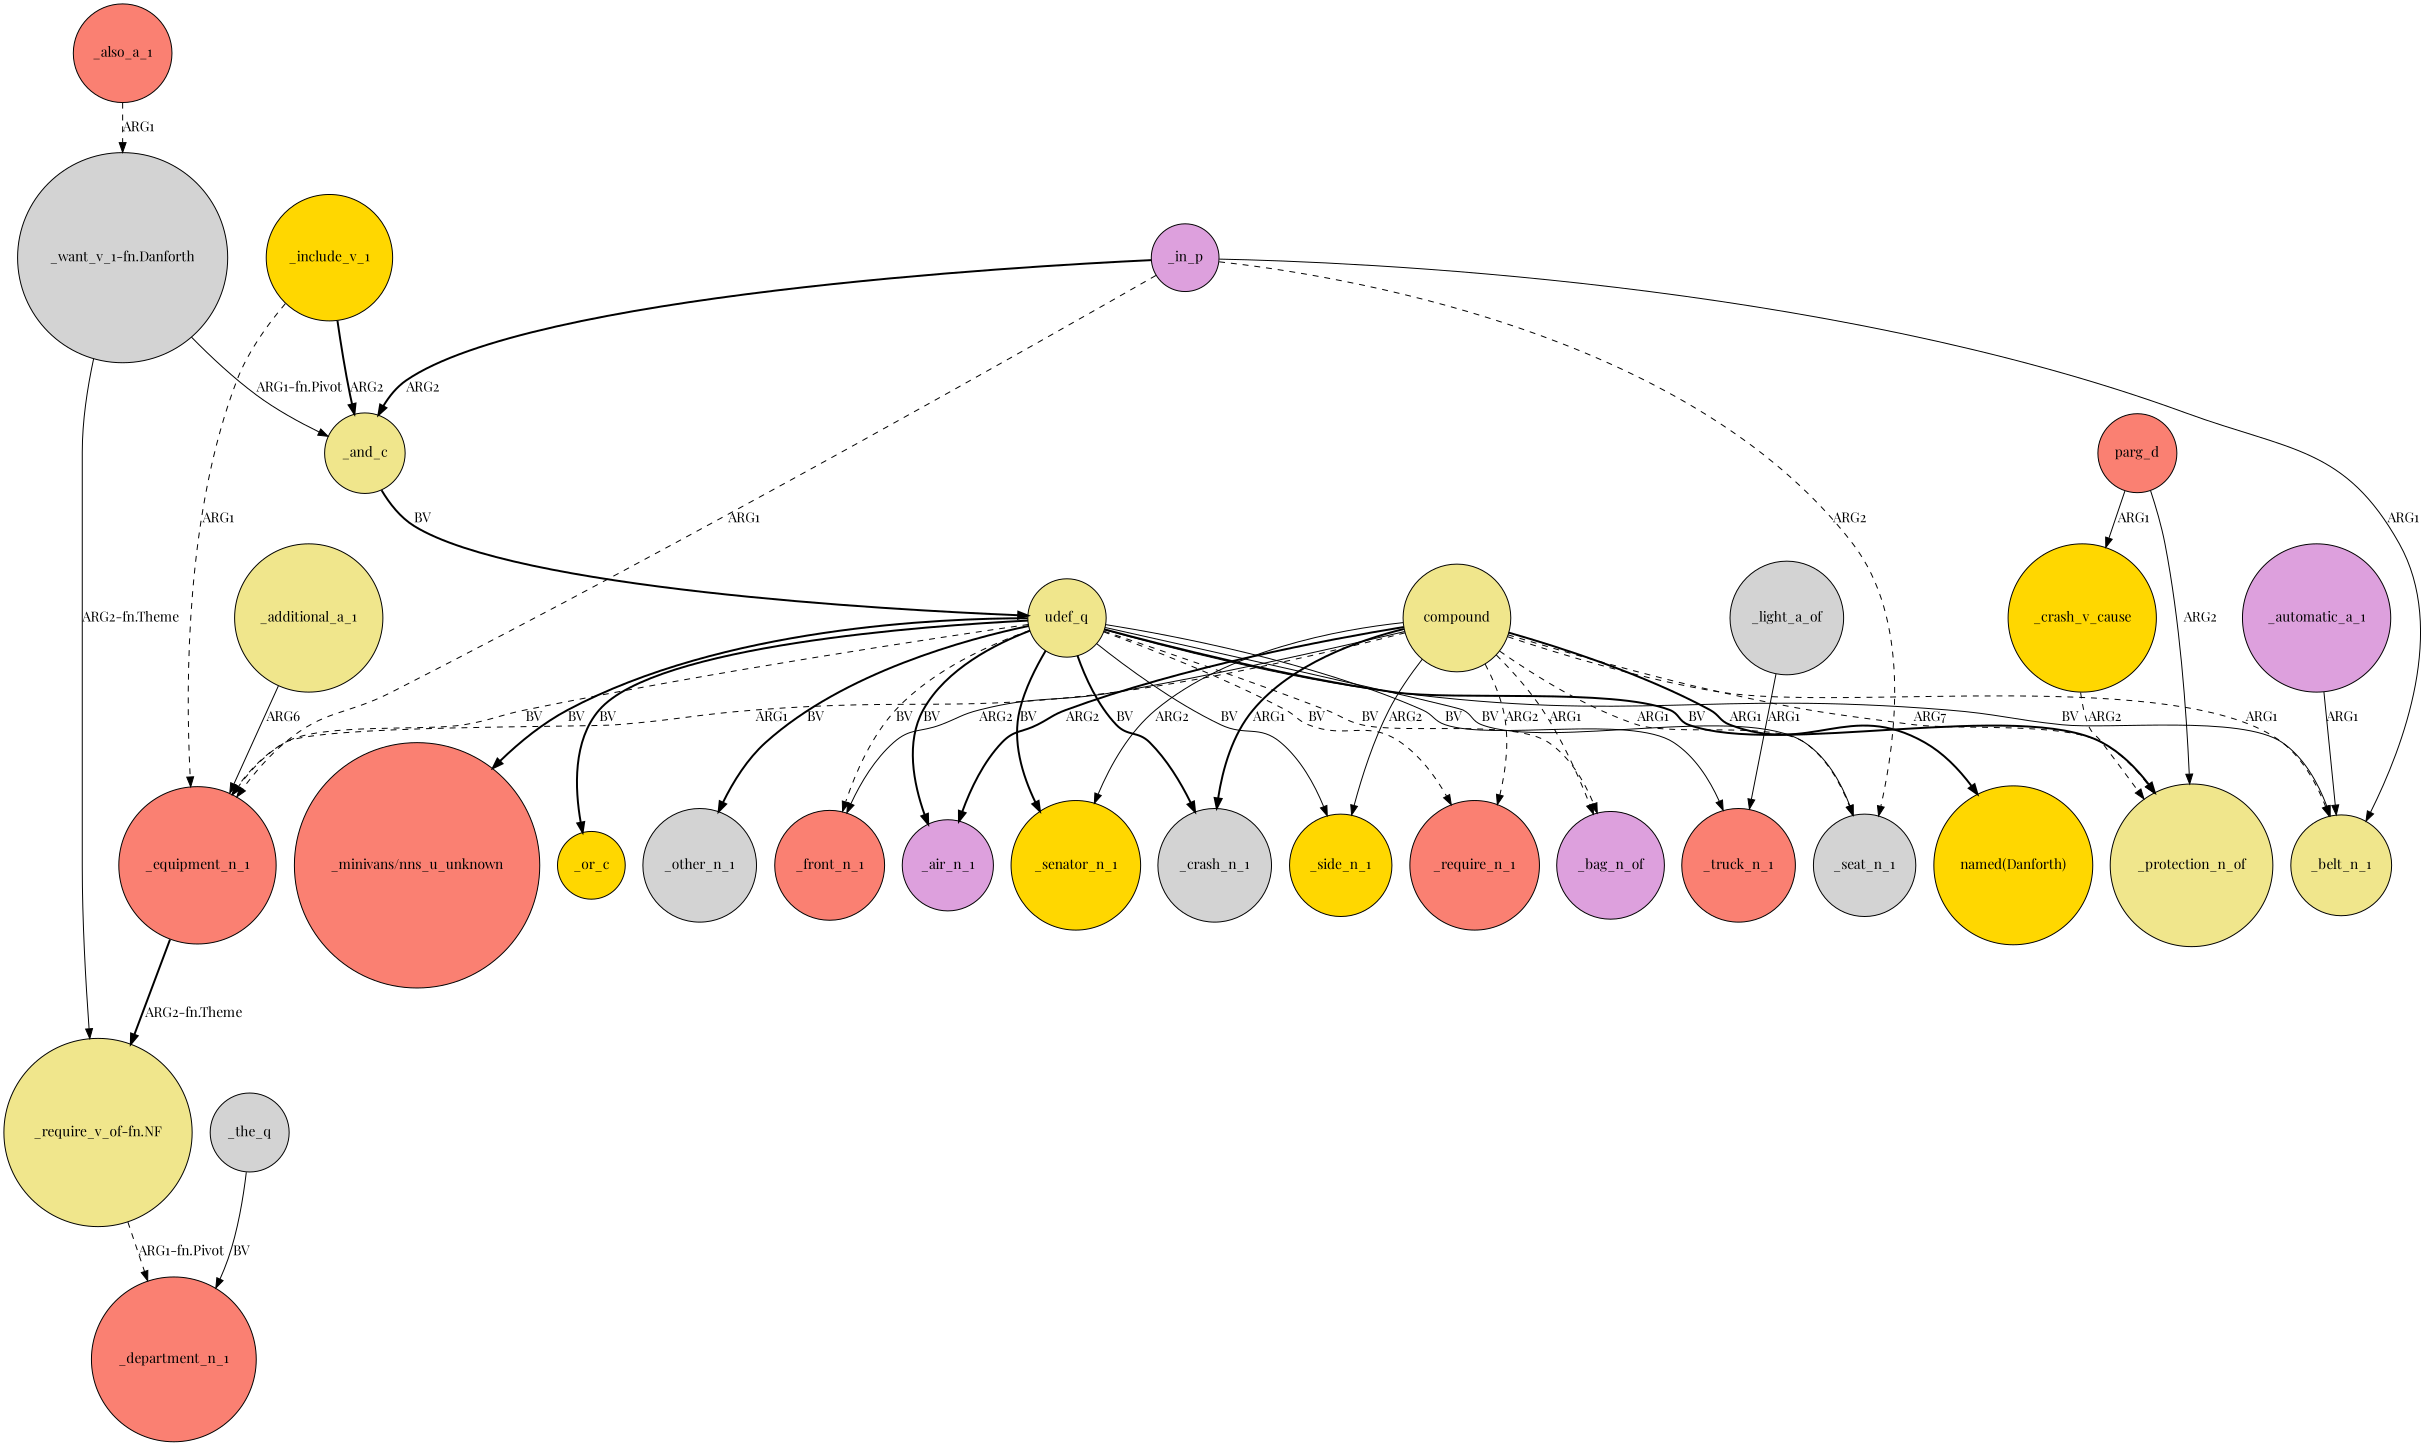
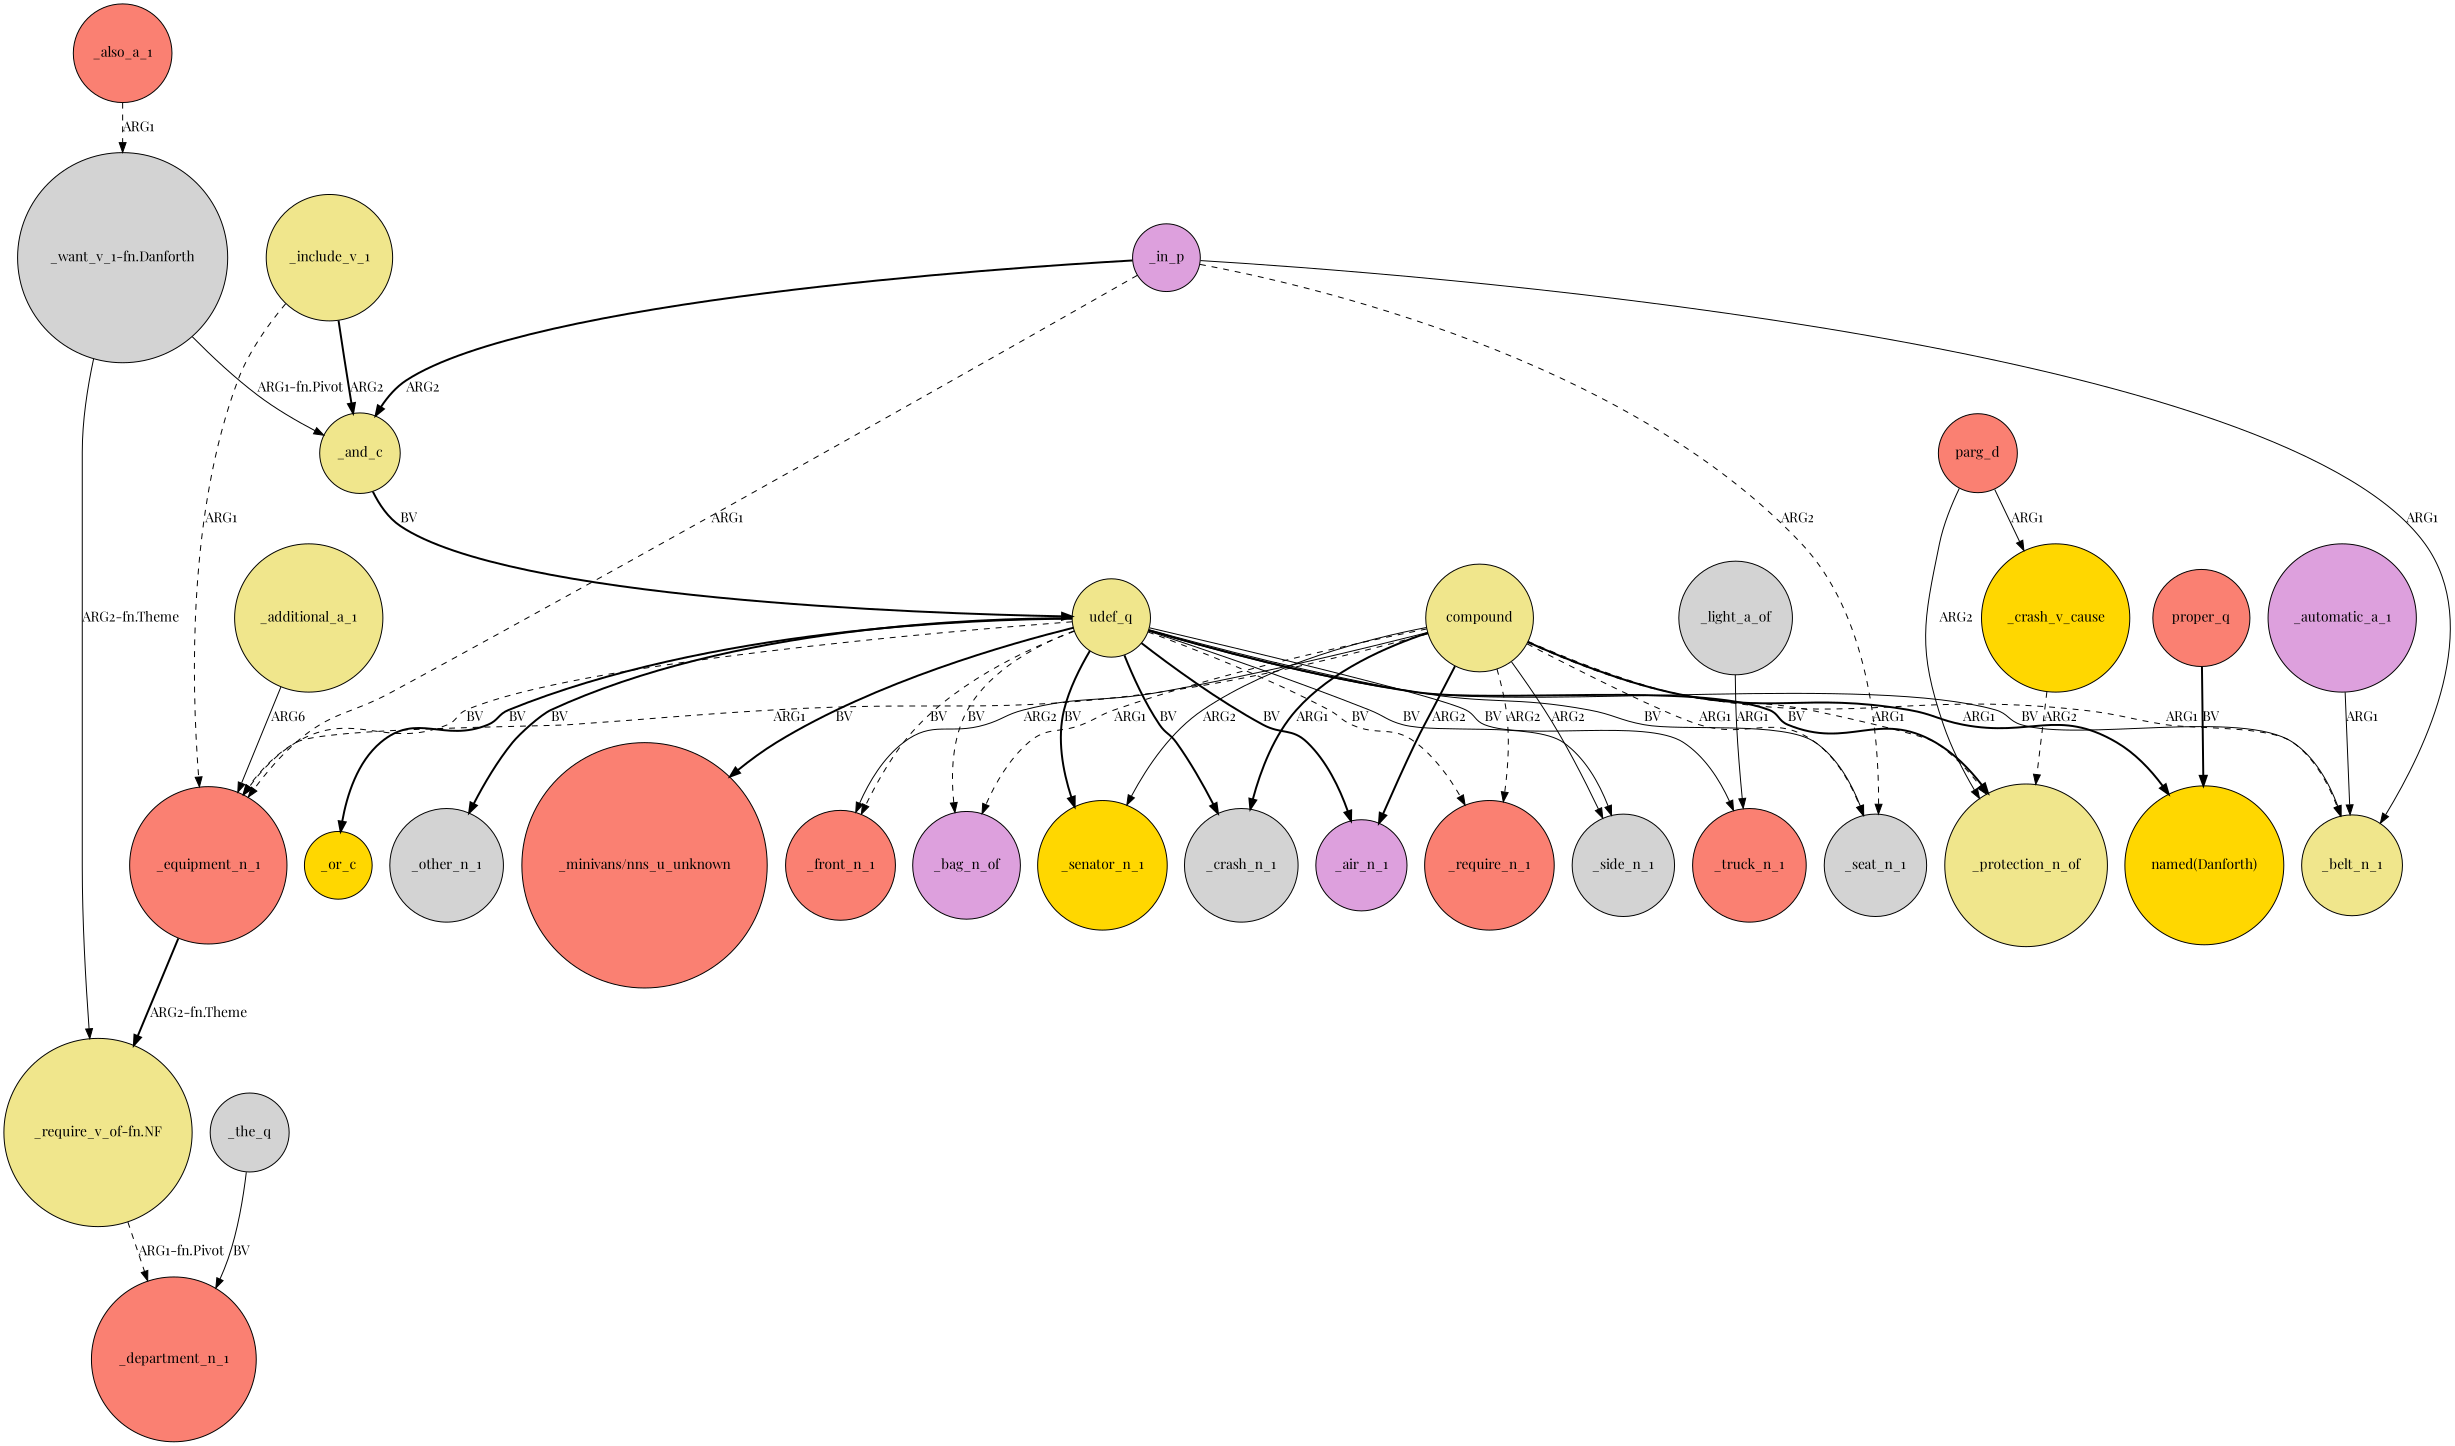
(329, 258) -> (329, 258)
none -> (2201, 618)
(1931, 717) -> (1889, 717)
(1341, 865) -> (1623, 865)
